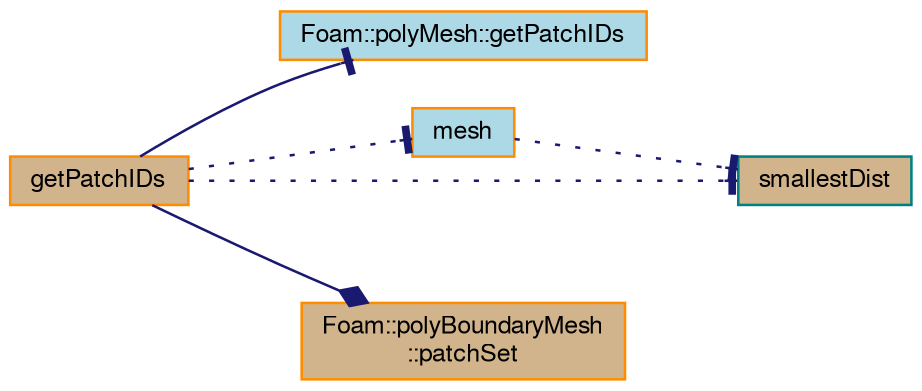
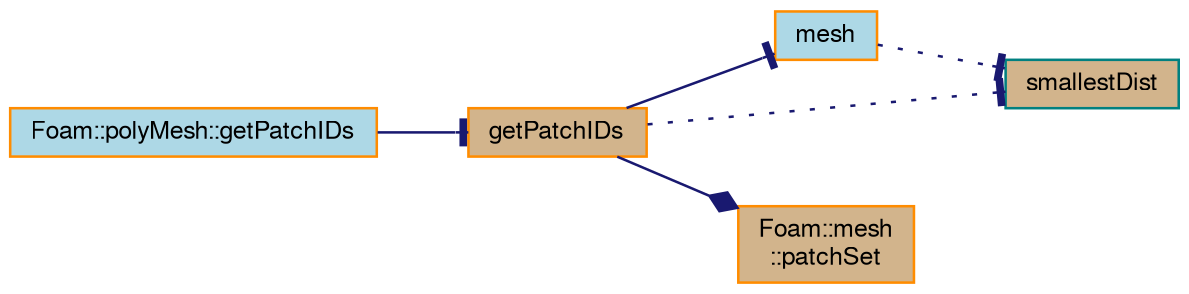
(237, 103) -> (416, 132)
(294, 155) -> (694, 83)
(463, 341) -> (826, 244)
